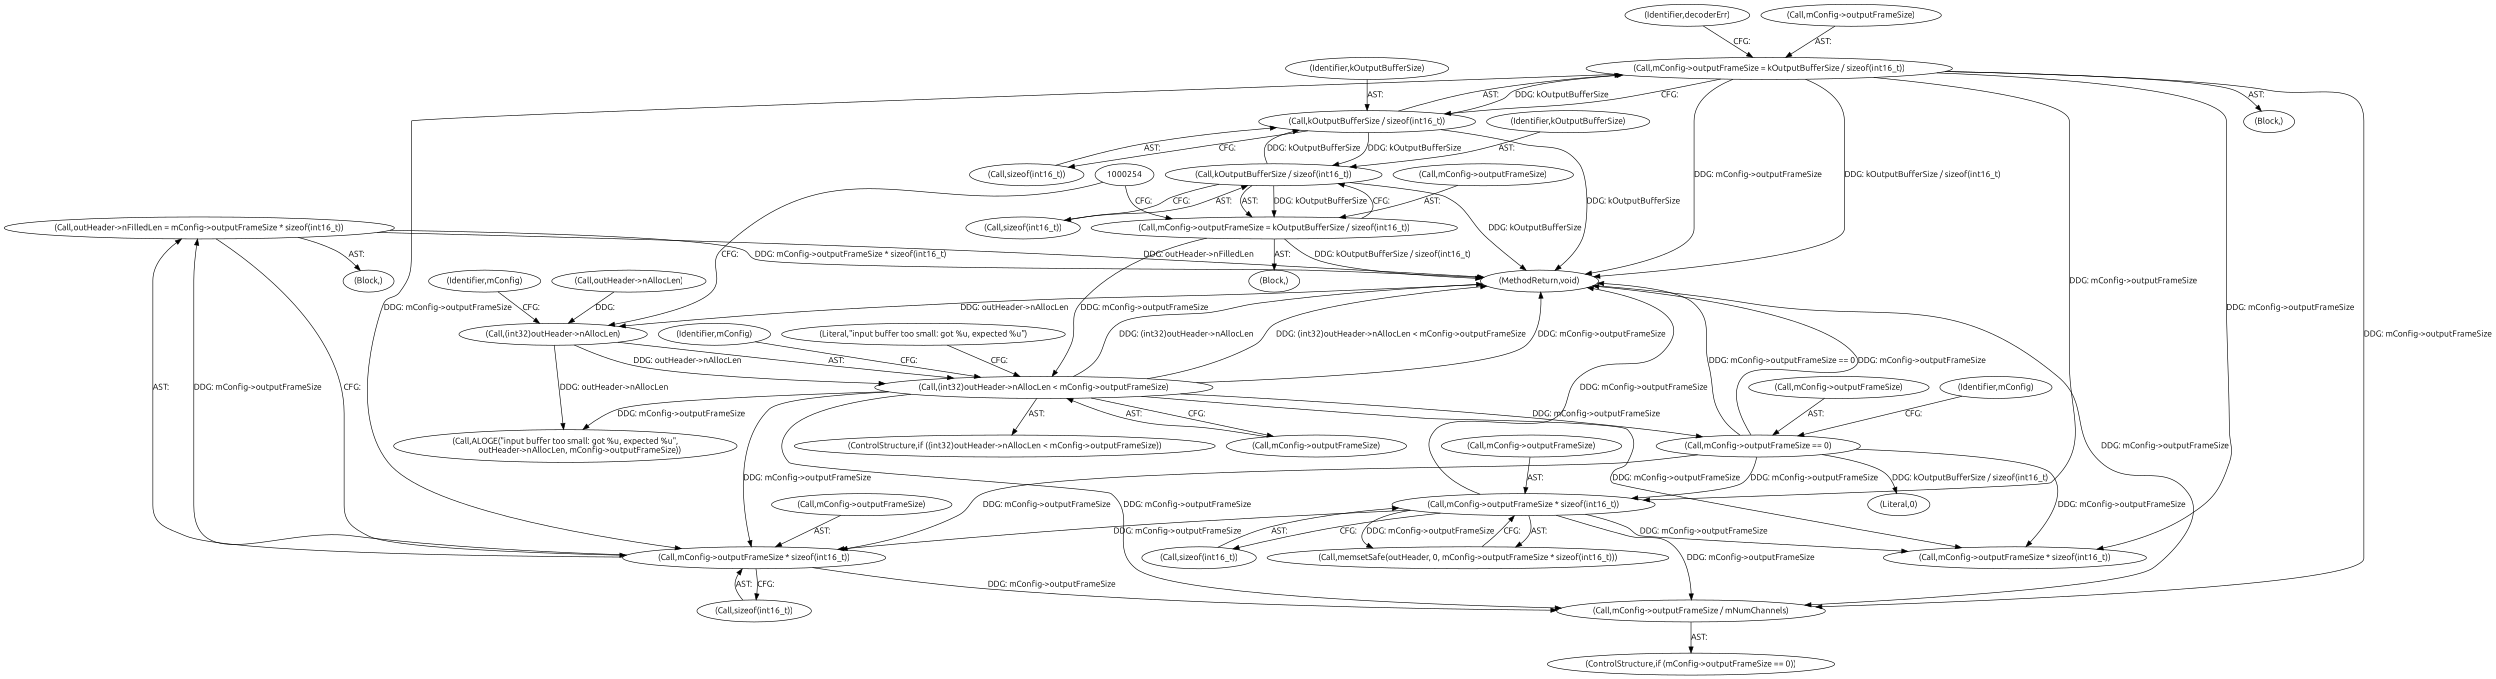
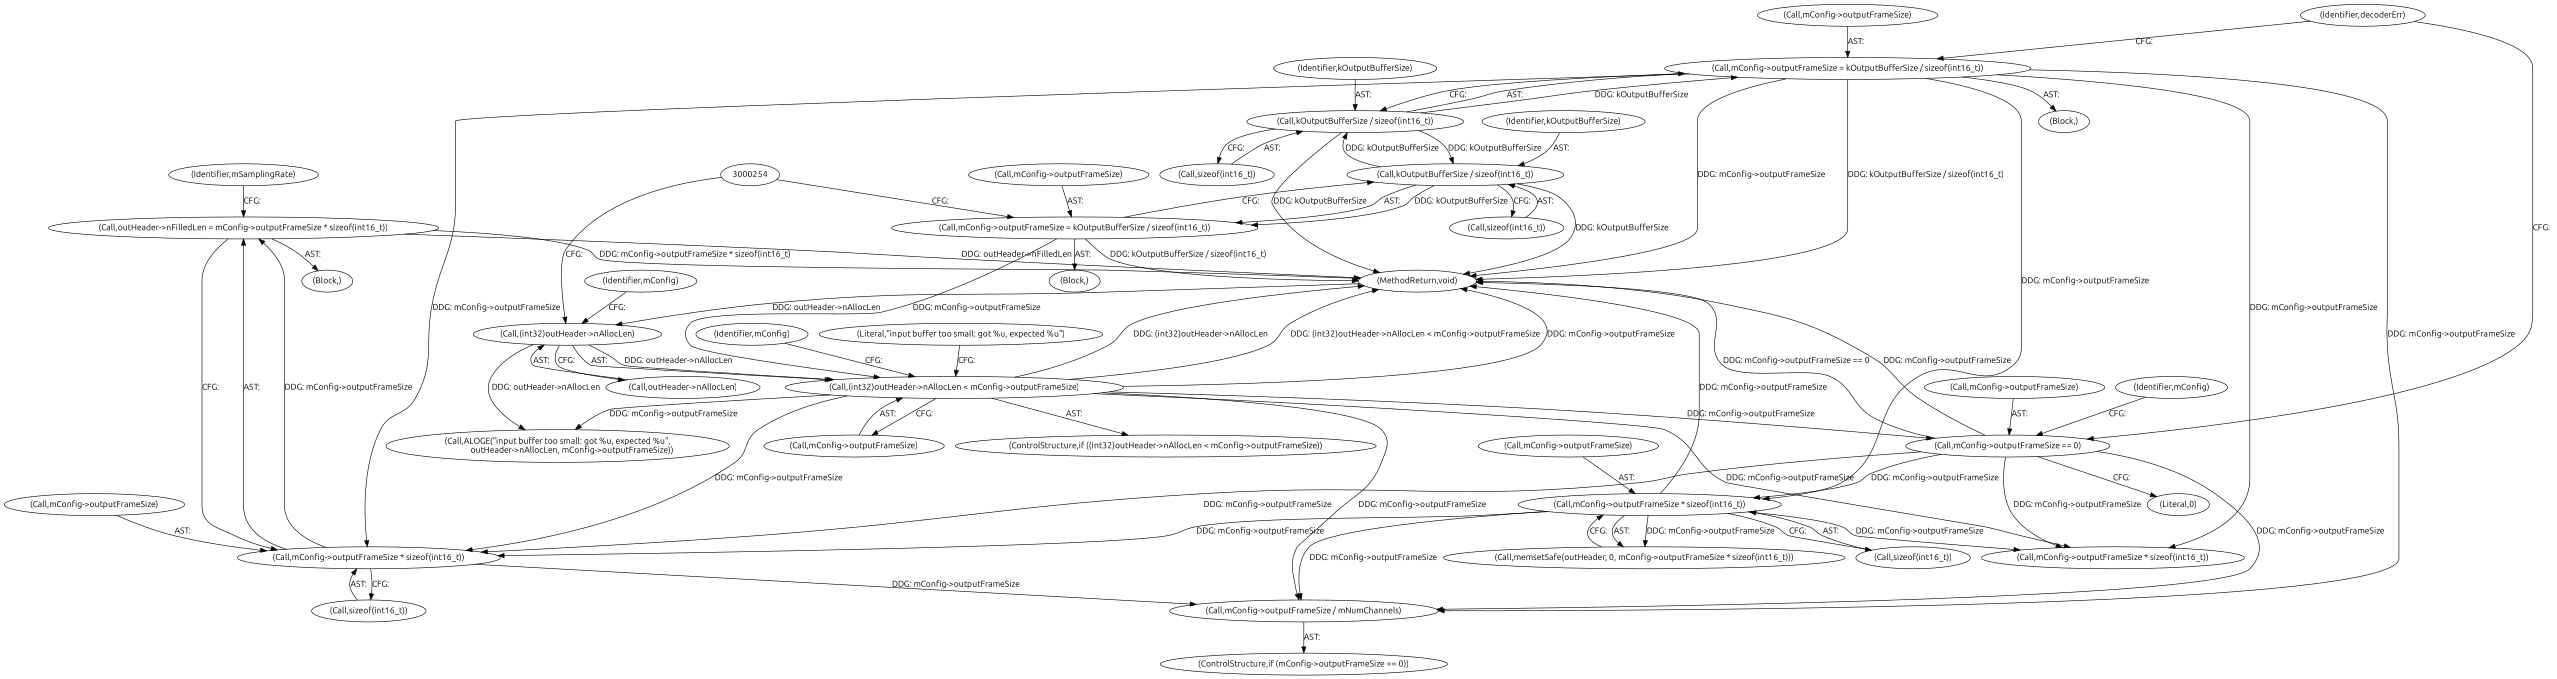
none -> (244, 175)
(1125, 175) -> (750, 175)
(606, 308) -> (543, 361)
none -> (2508, 351)
none -> (559, 366)
(2087, 443) -> (1959, 598)
(1970, 478) -> (2123, 478)
